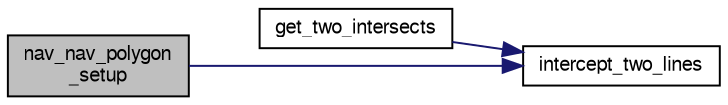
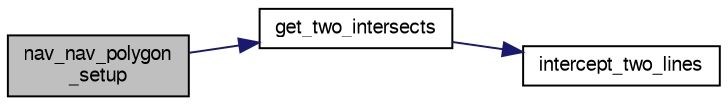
(346, 66) -> (214, 49)
